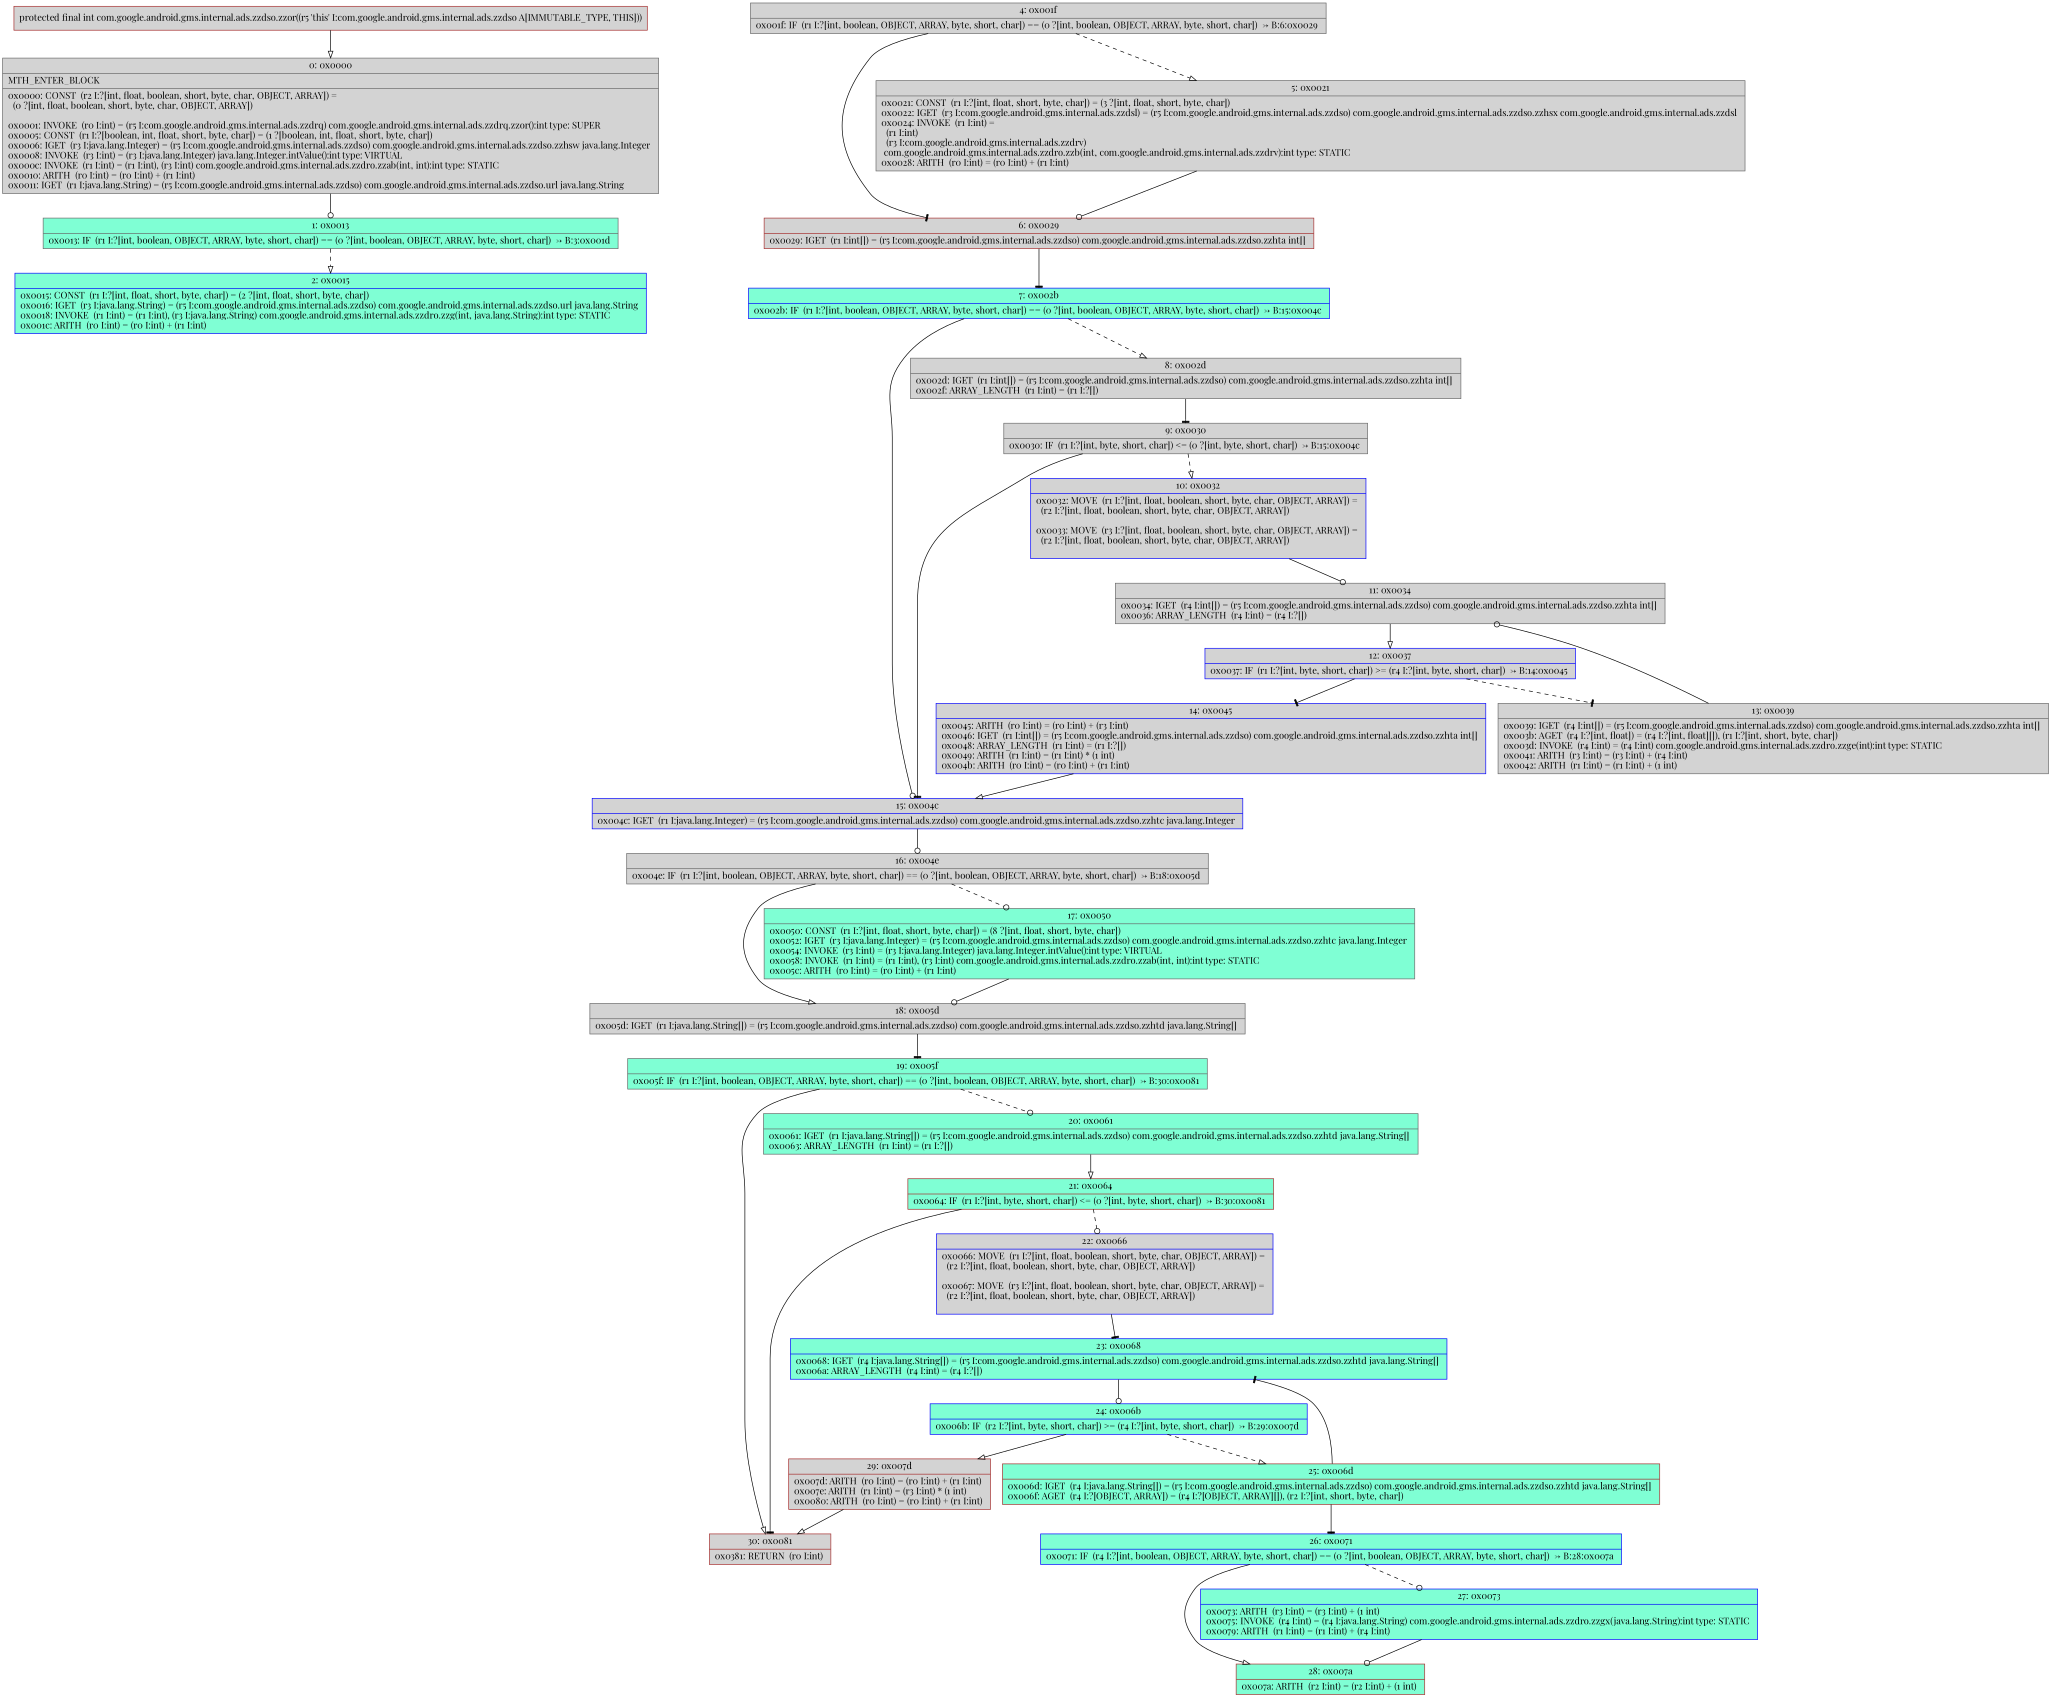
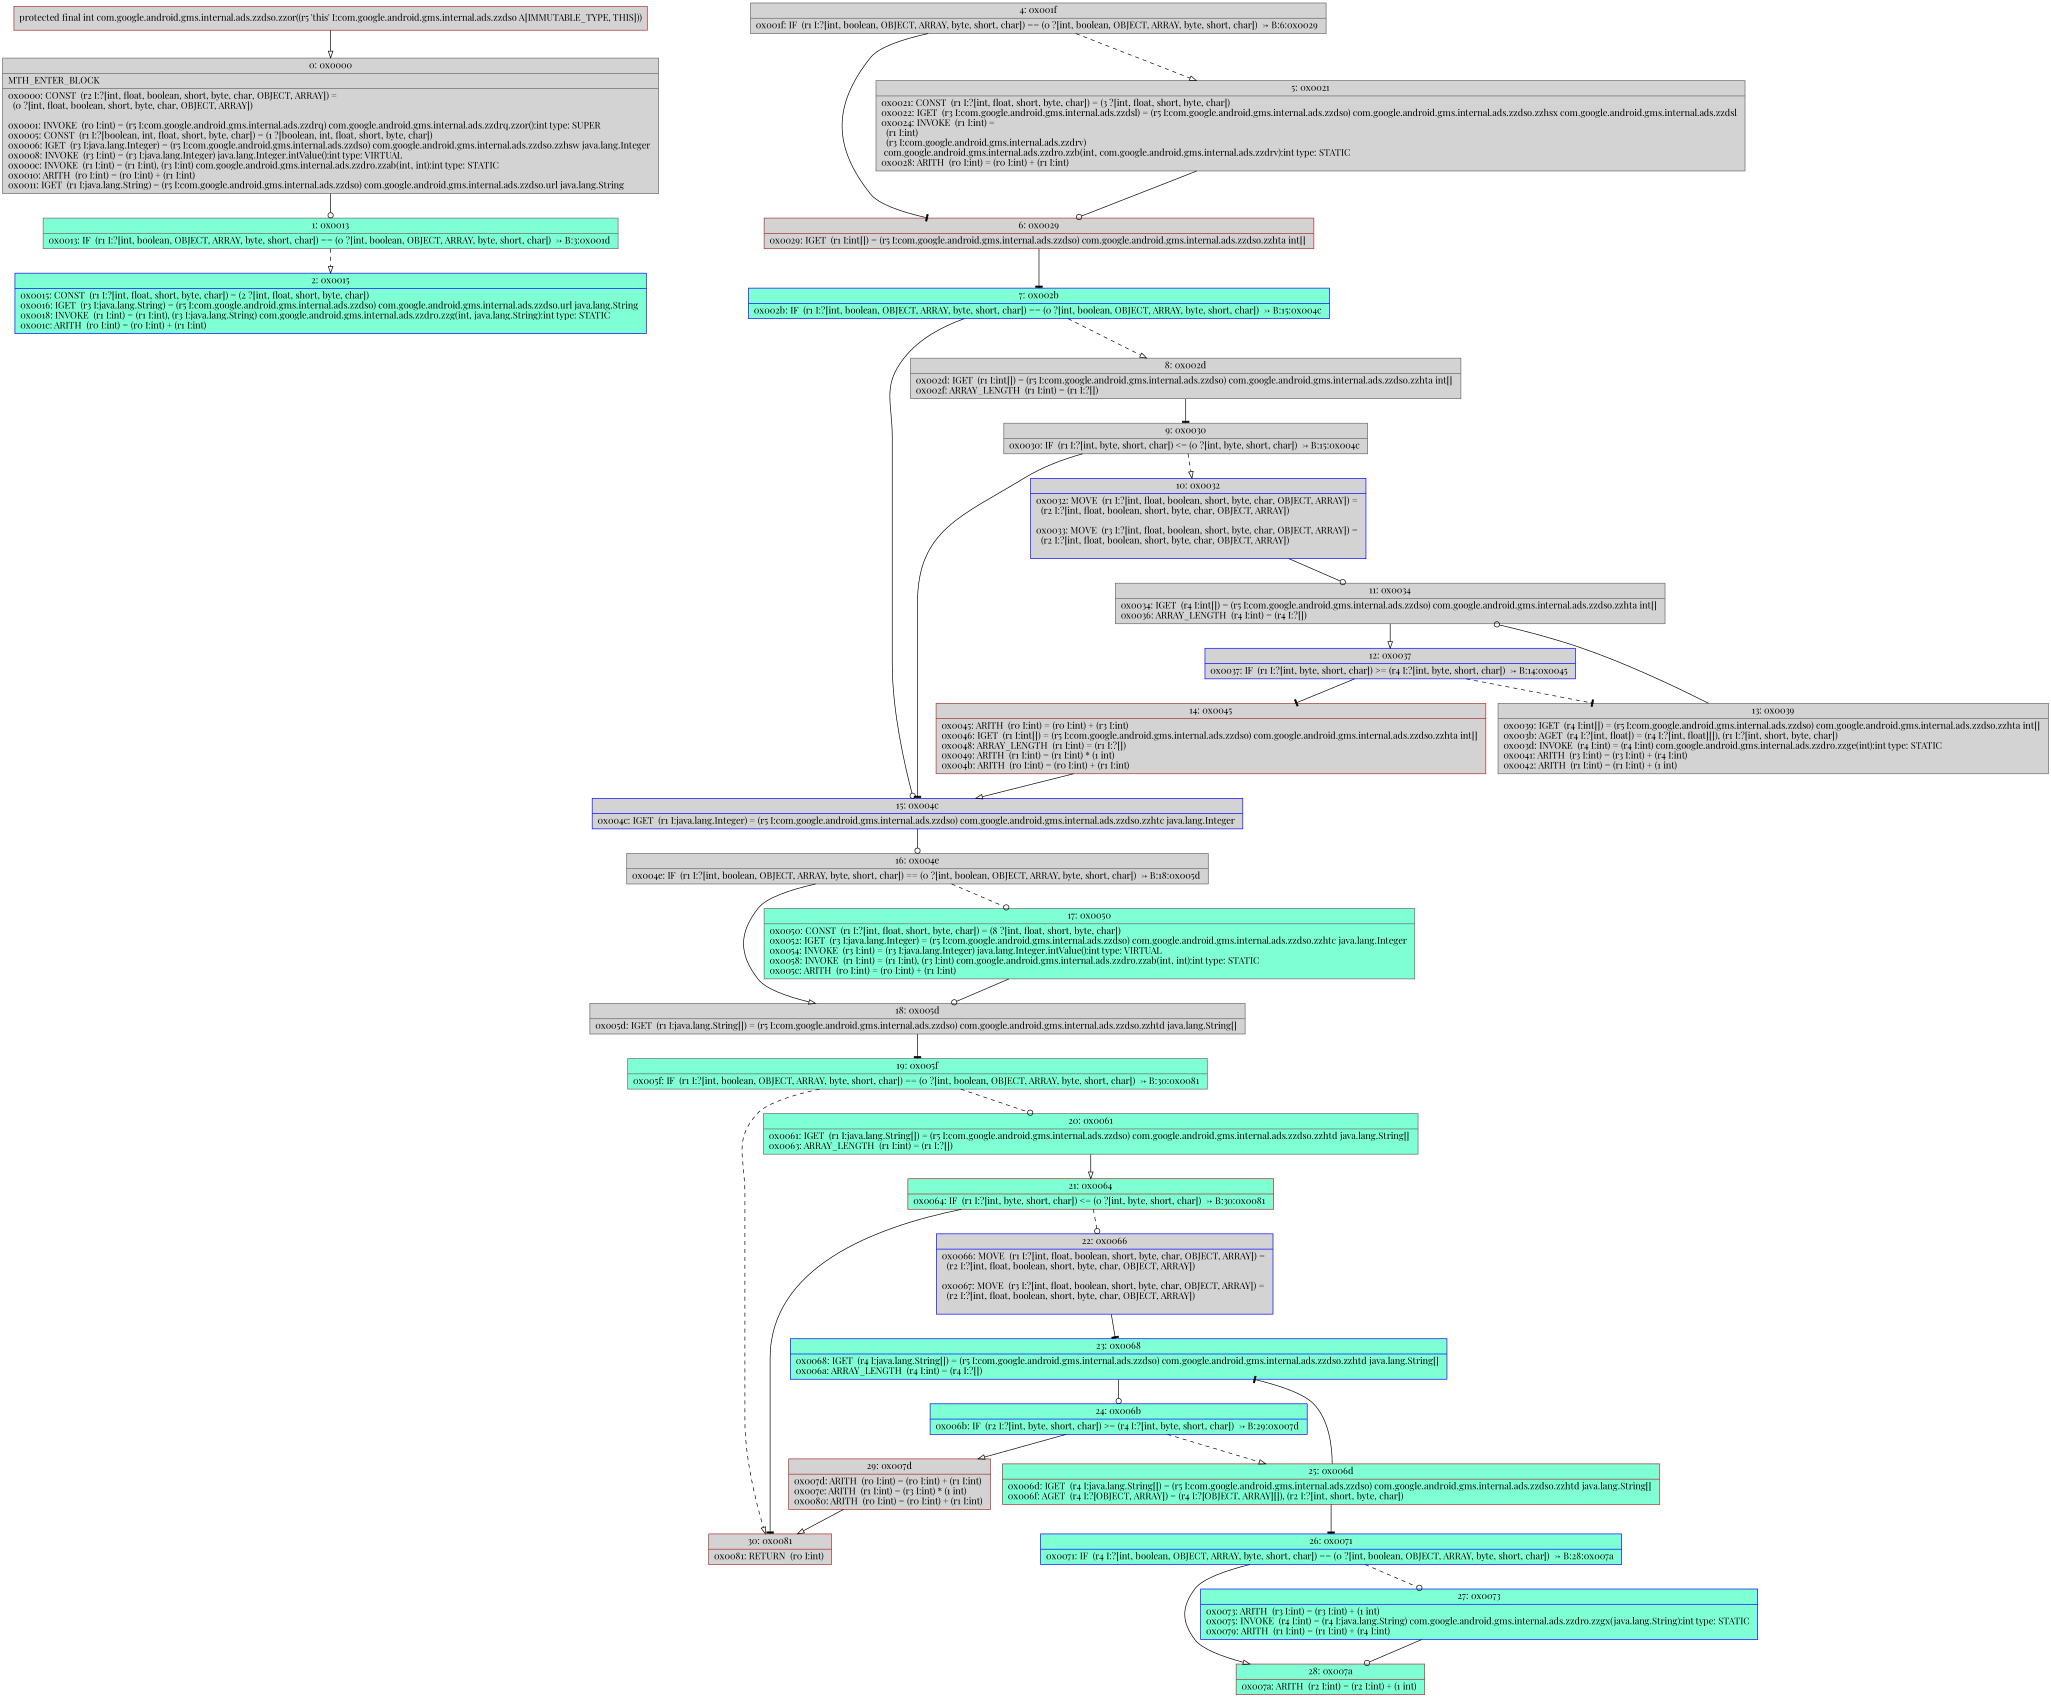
(1211, 739) -> (1211, 739)
(745, 1285) -> (745, 1285)
(770, 1556) -> (770, 1556)
